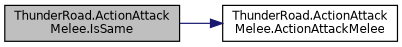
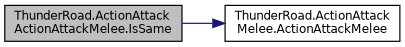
(92, 23) -> (93, 23)
